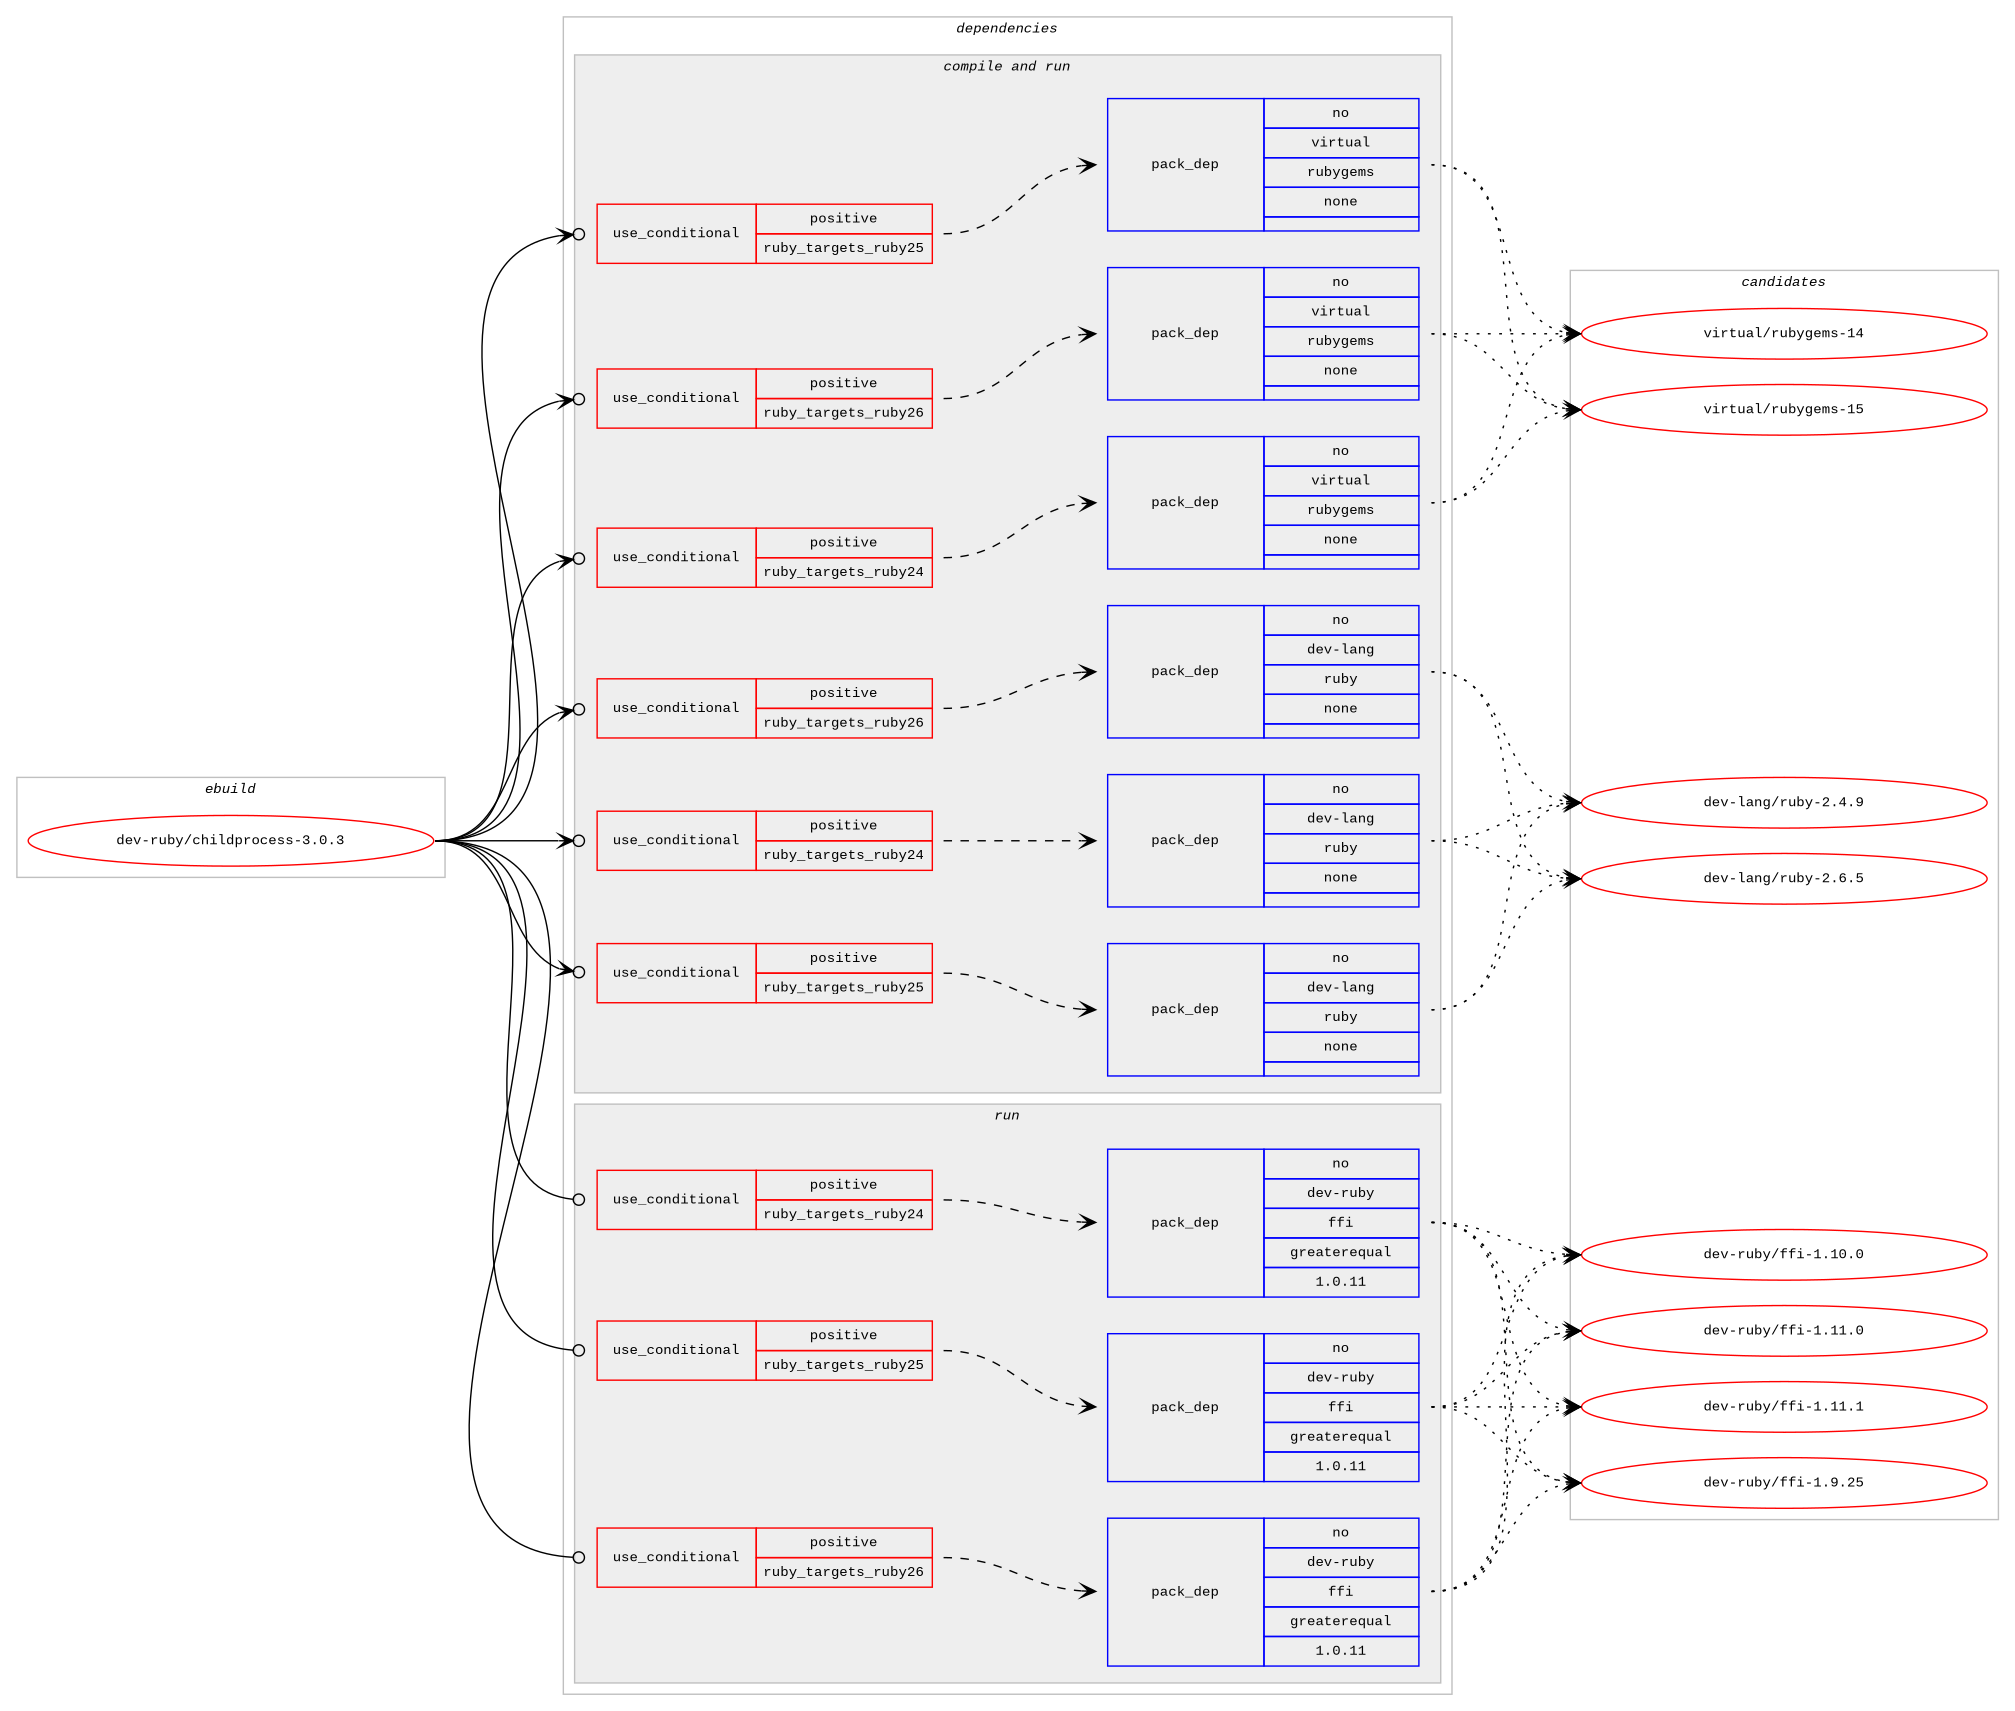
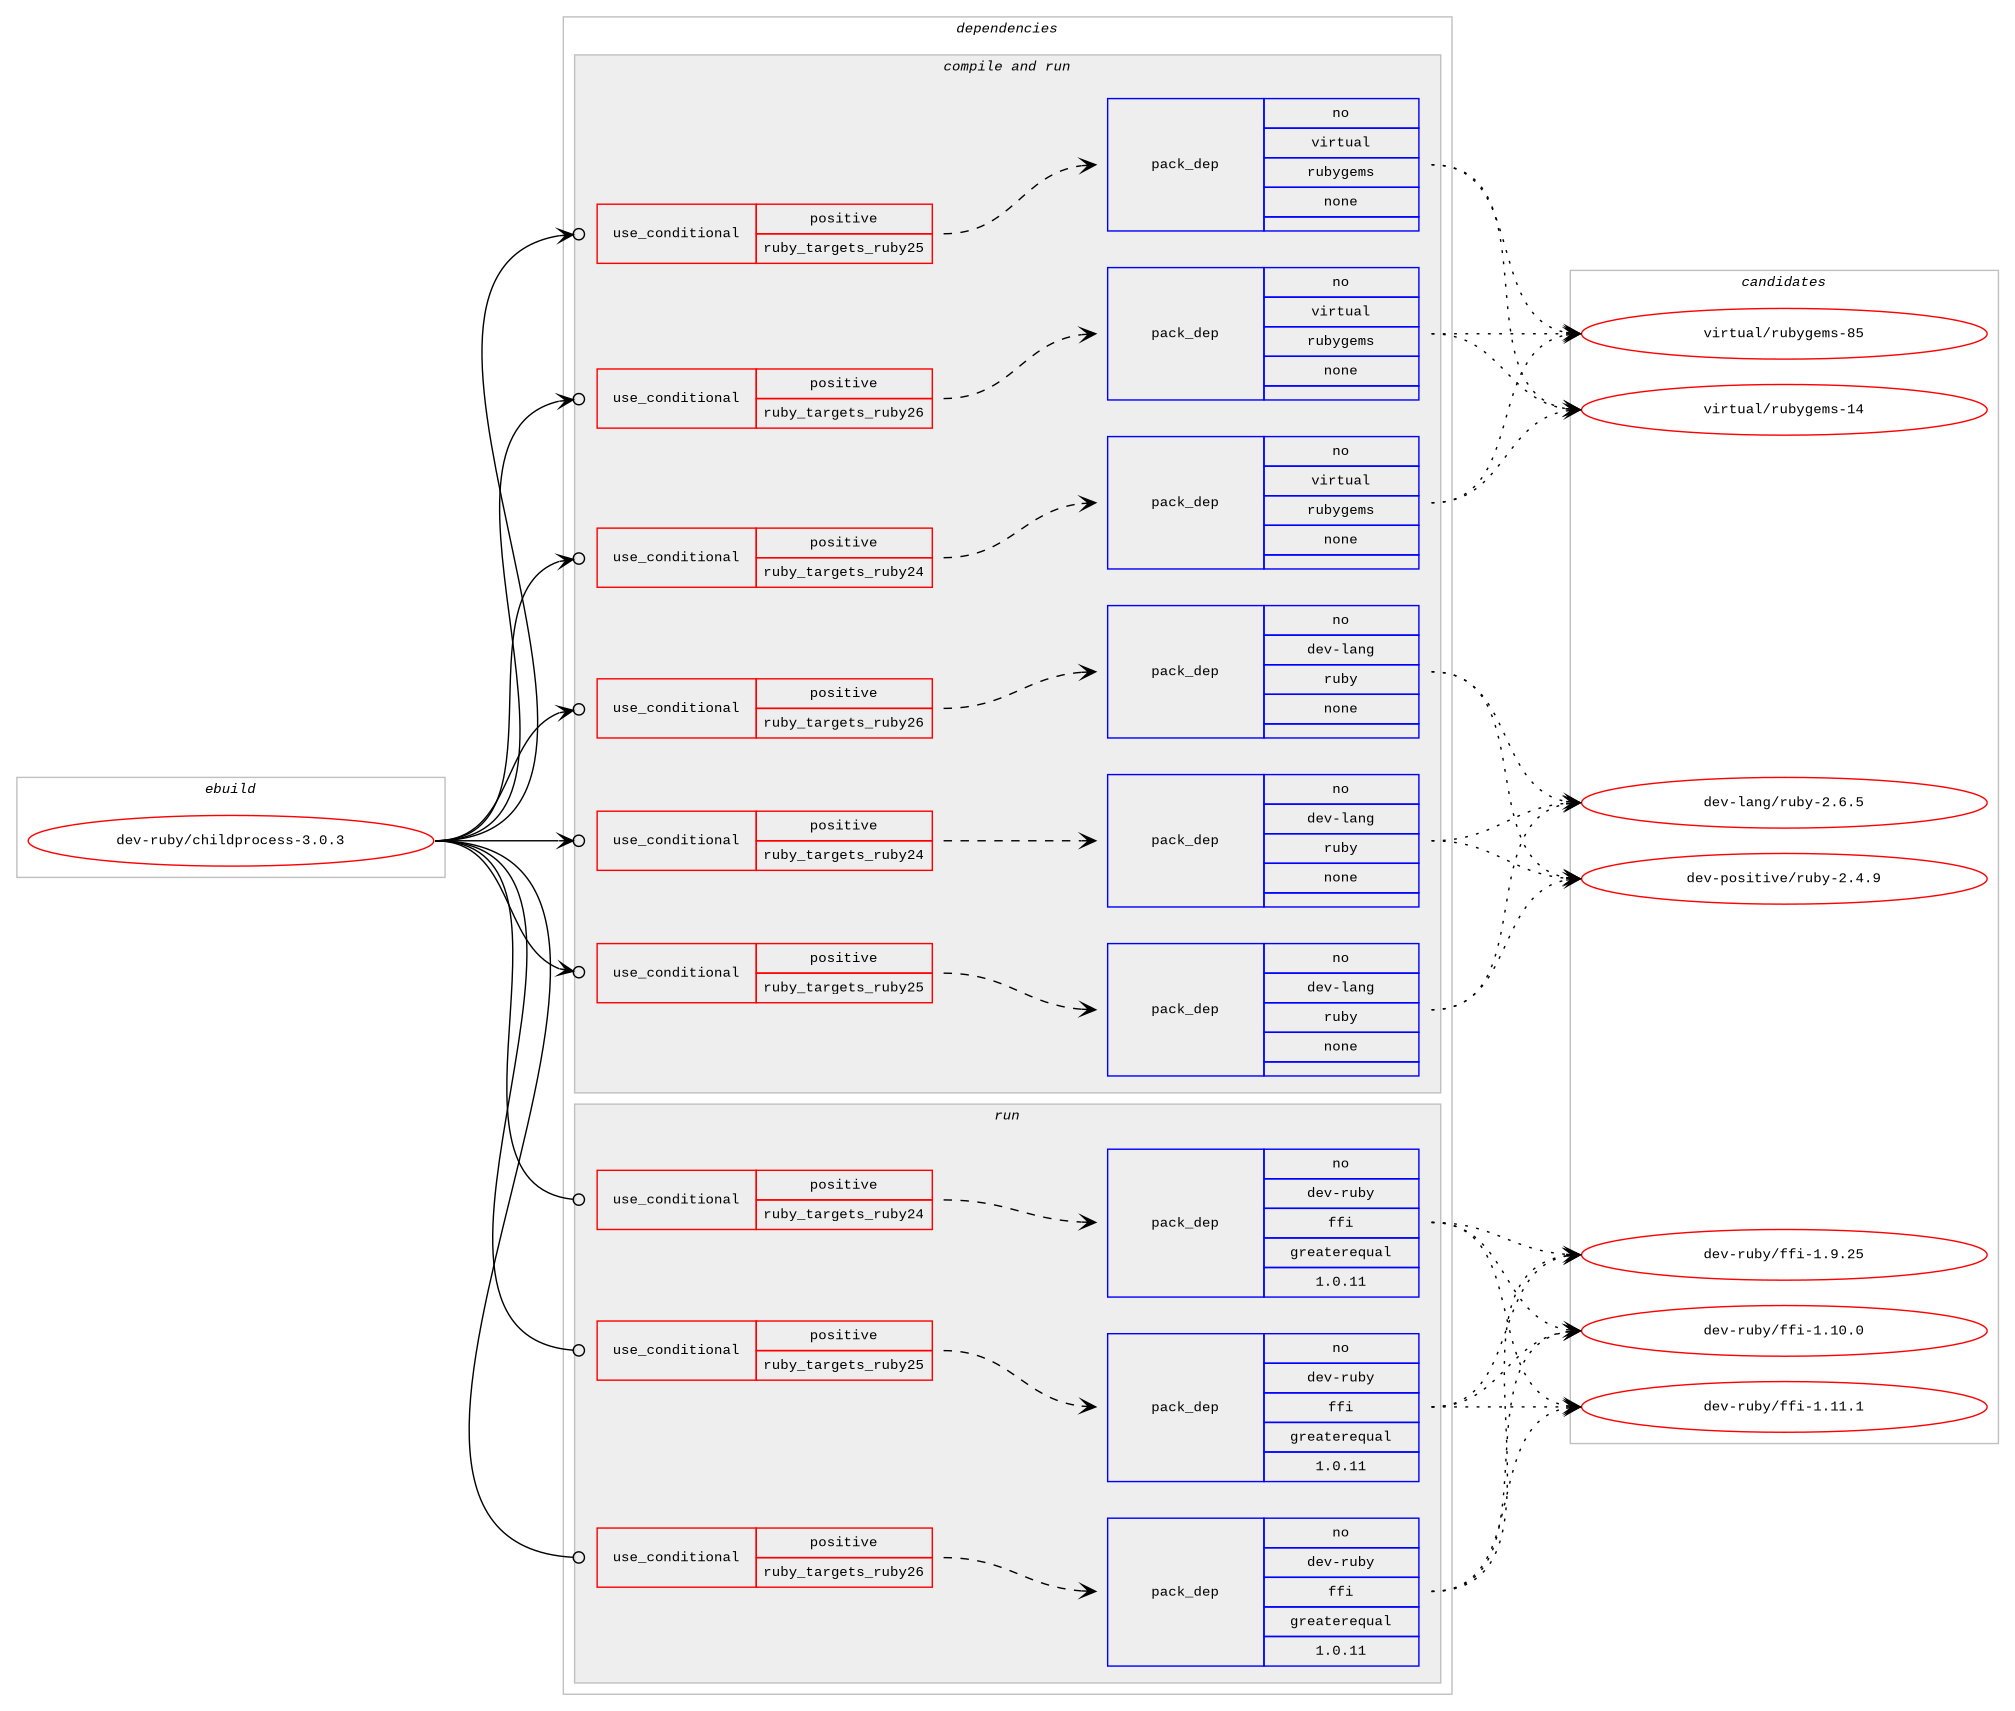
(1784, 410) -> (1784, 334)
(1784, 803) -> (1784, 879)
(1784, 1331) -> none
